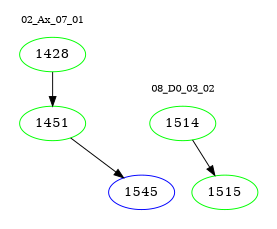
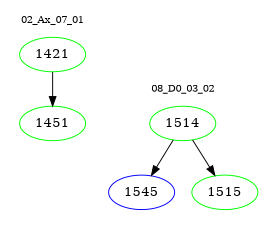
(53, 55) -> (53, 55)
(93, 155) -> (165, 154)
